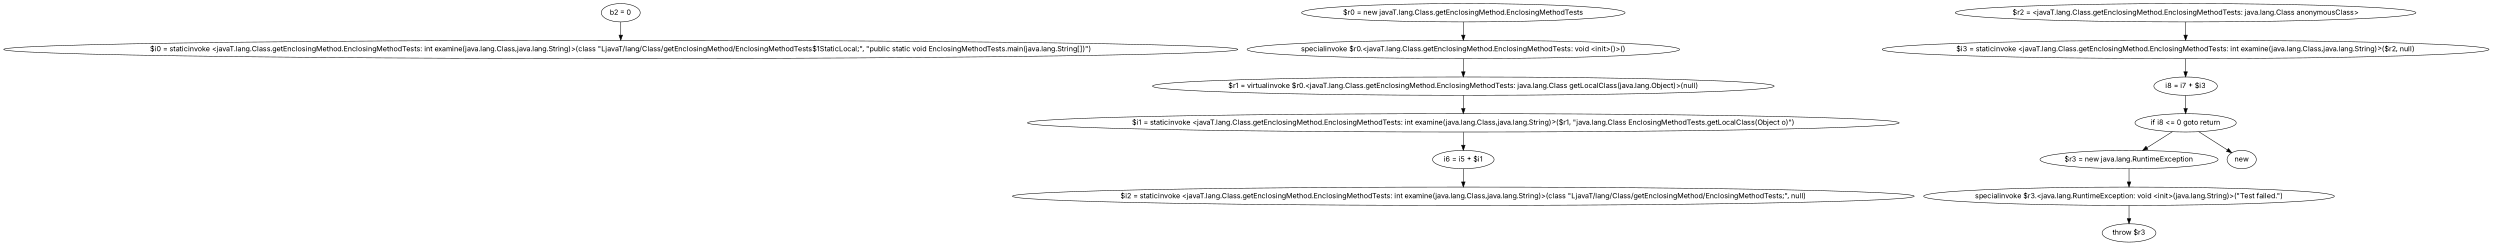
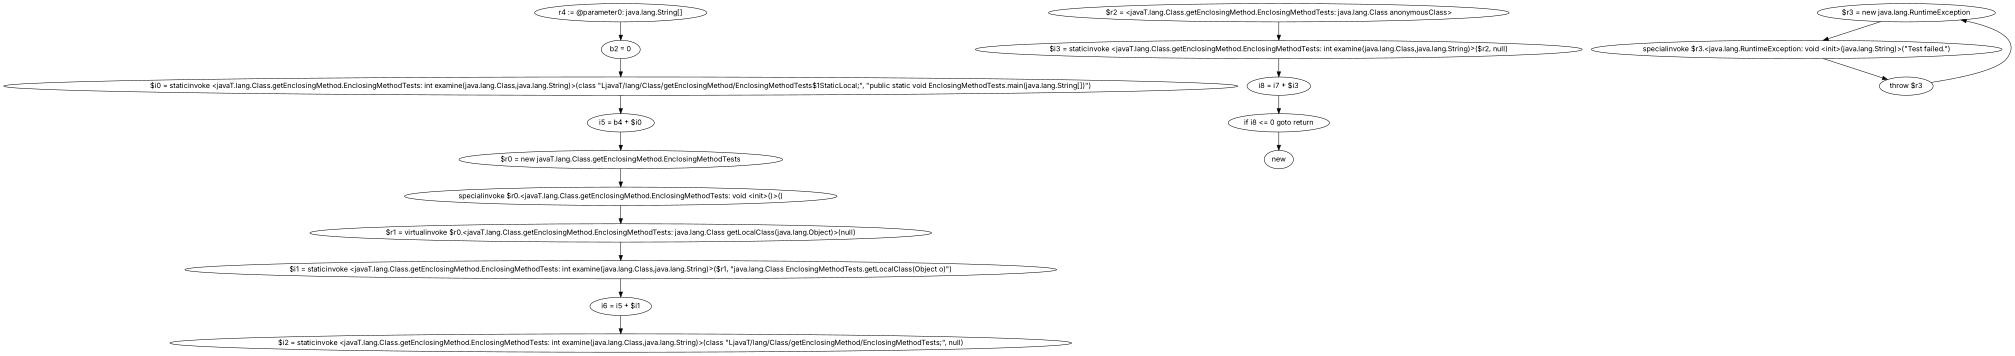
none -> (621, 13)
none -> (621, 123)
(2160, 140) -> (2002, 63)
